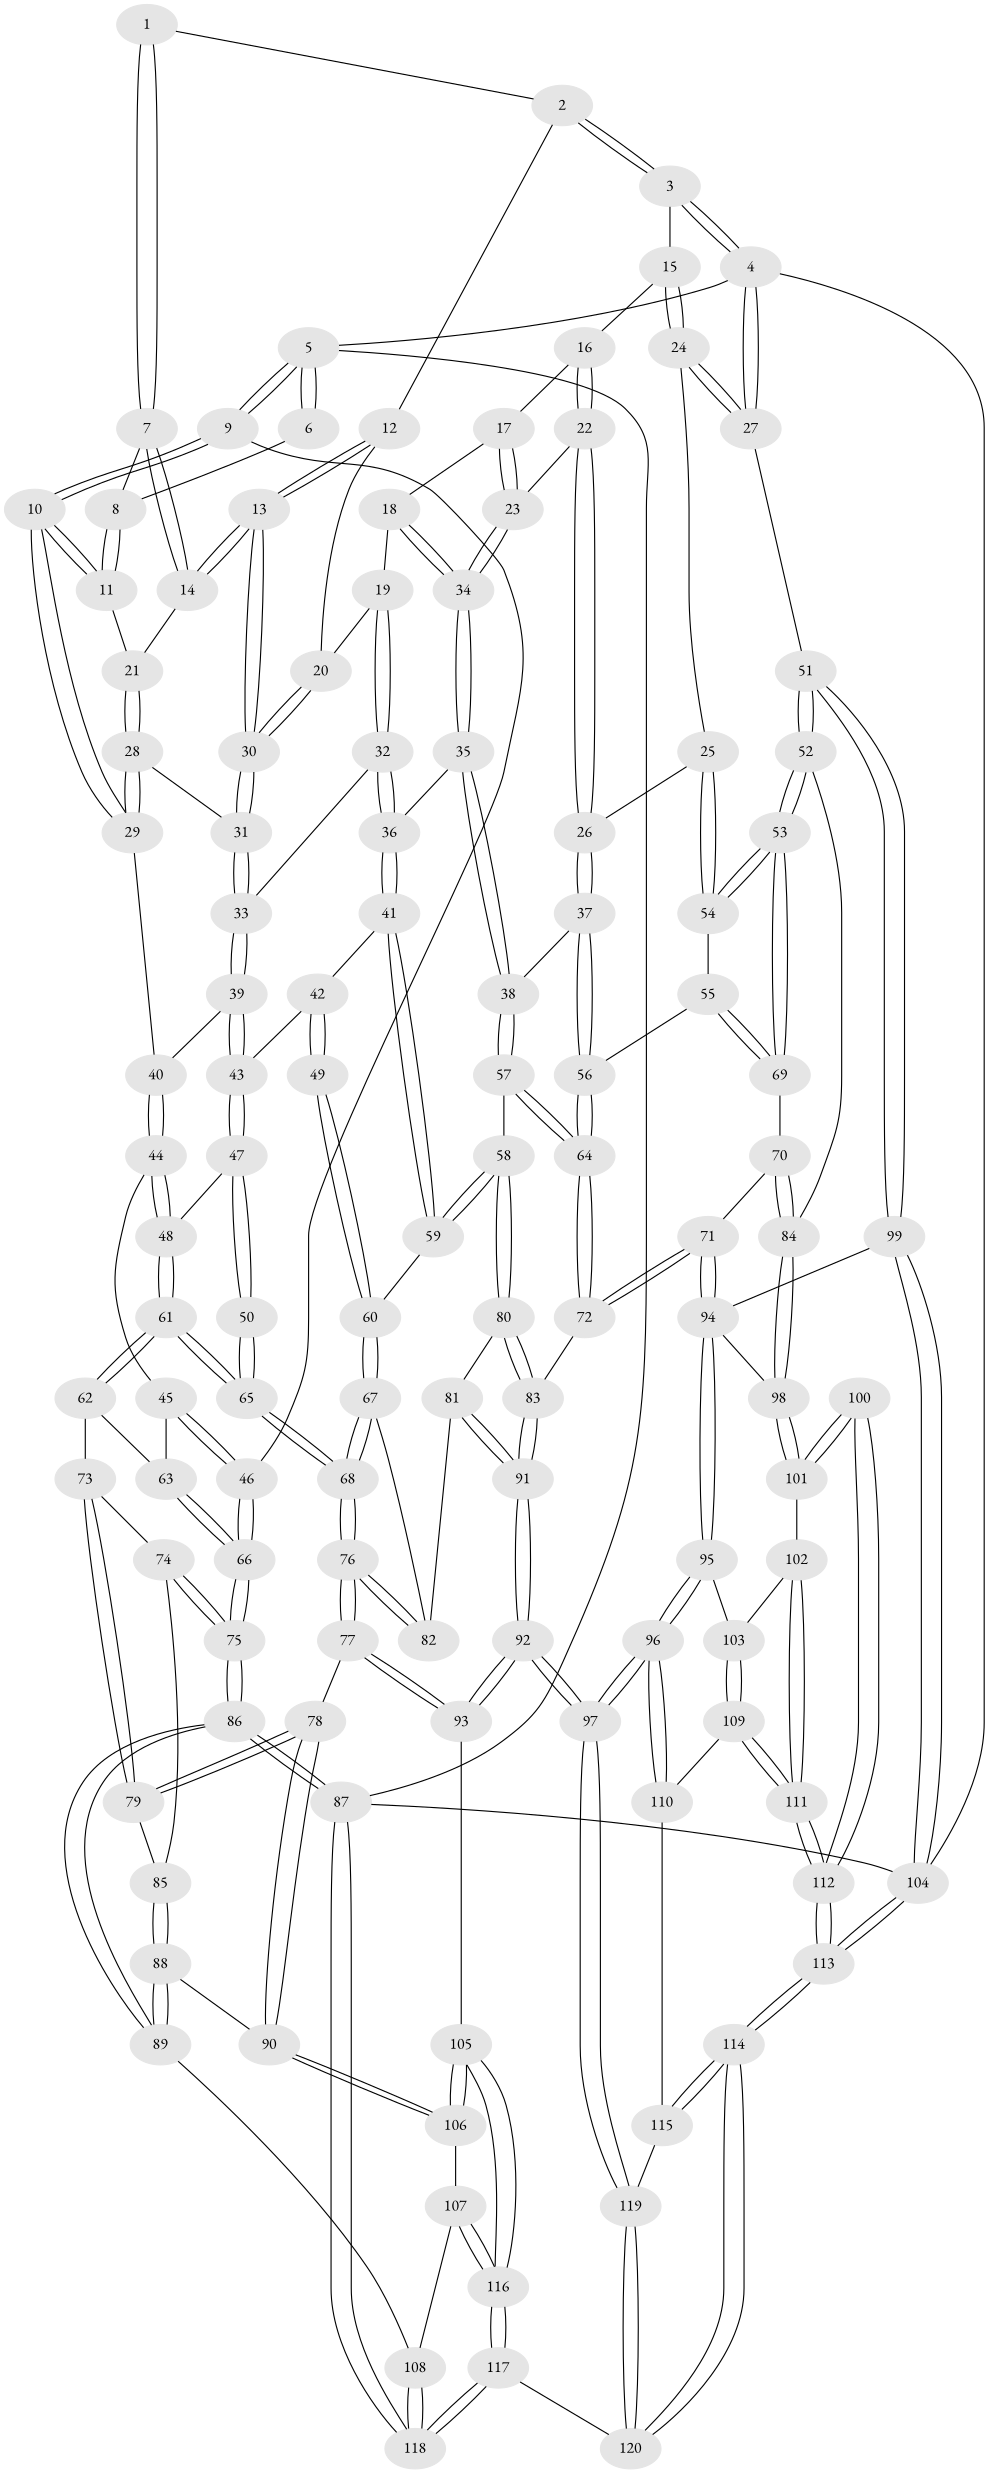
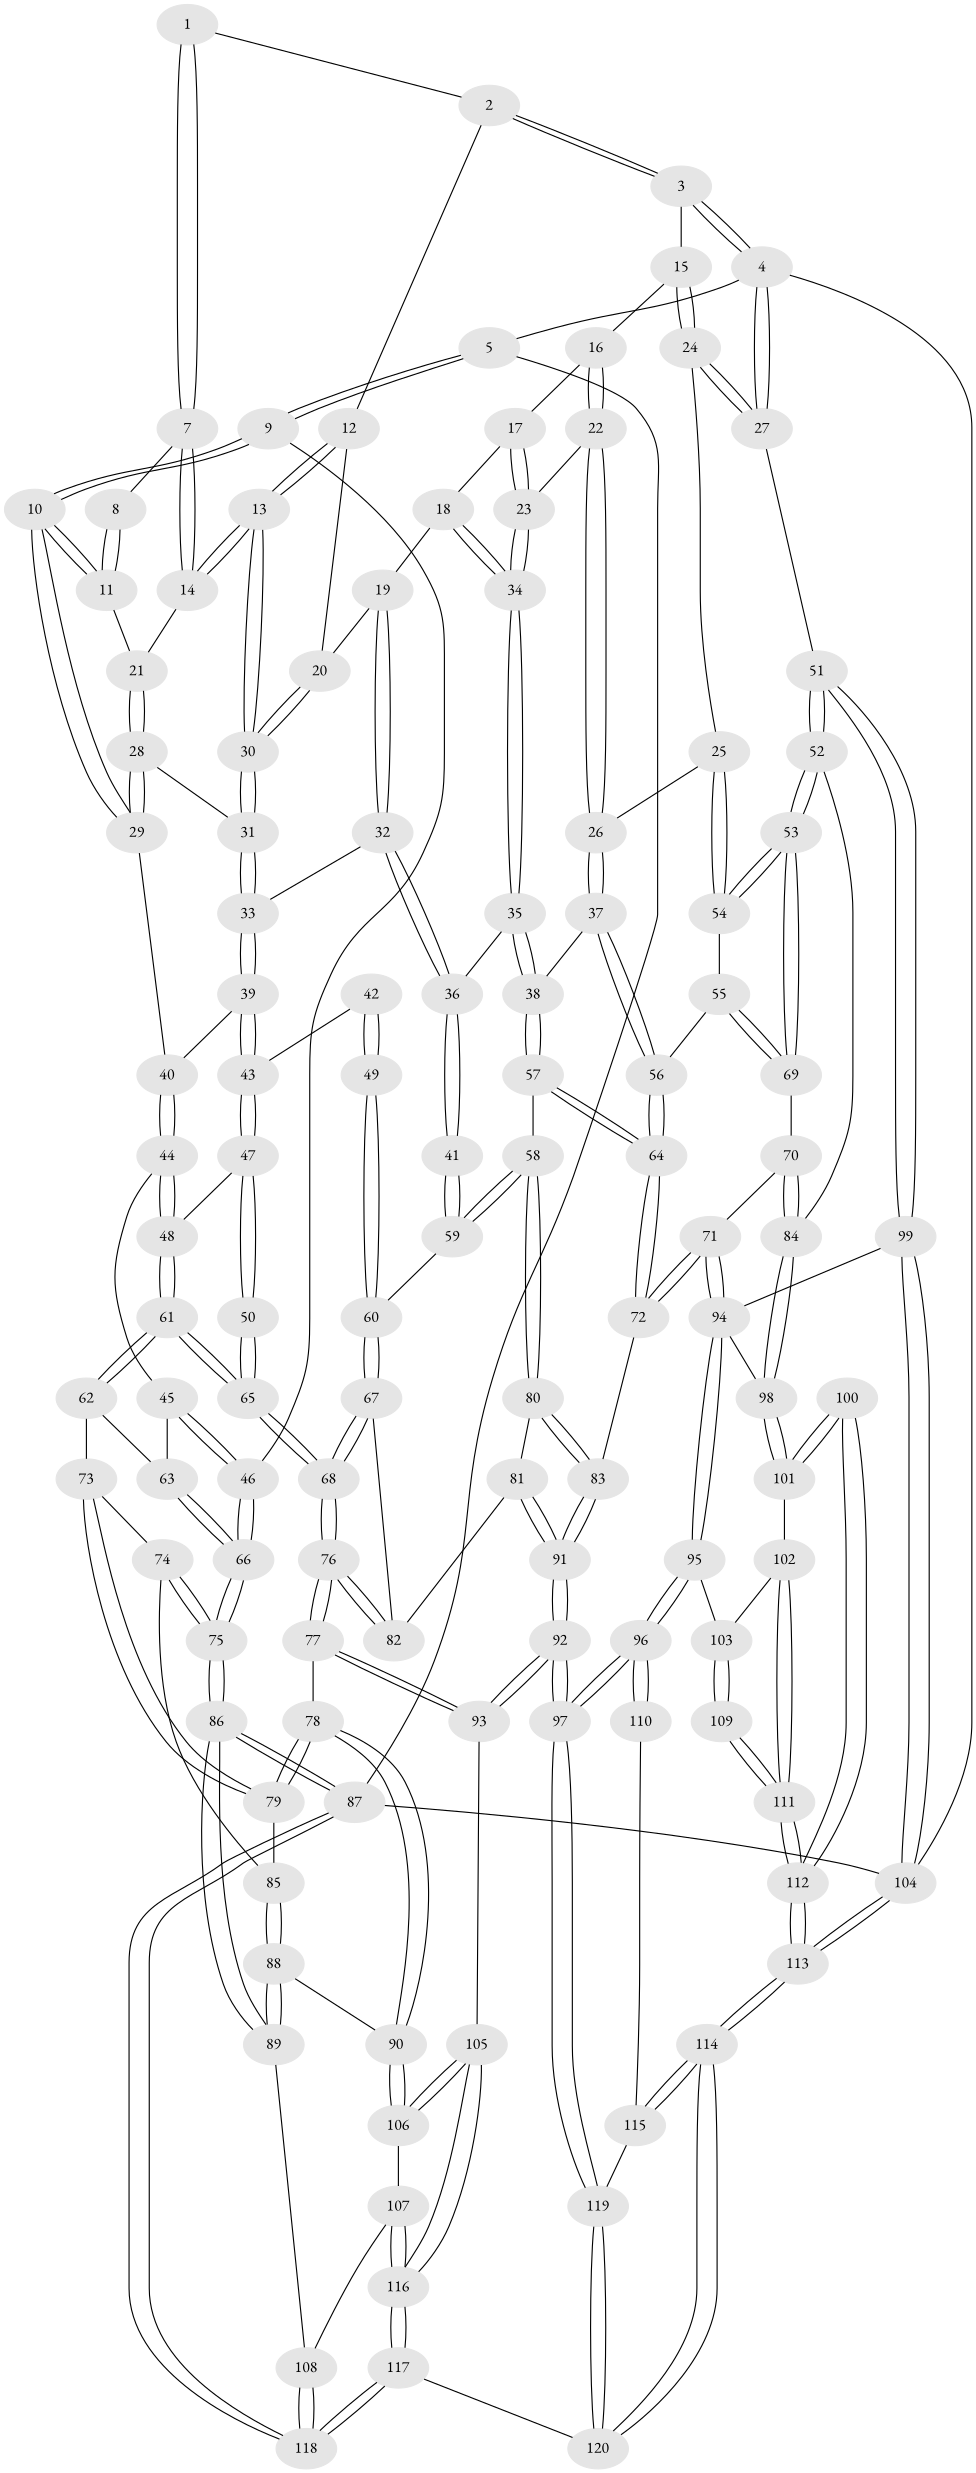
(309, 429) -> none
(353, 954) -> none
(698, 1762) -> none
